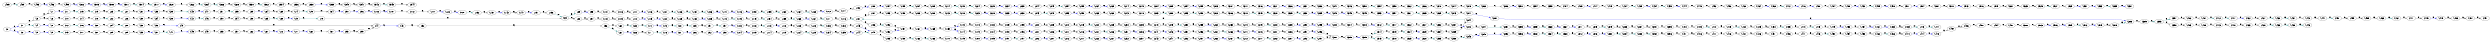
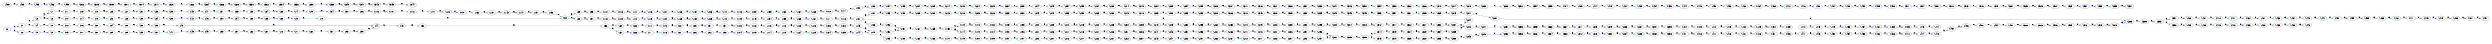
(1795, 27) -> none
